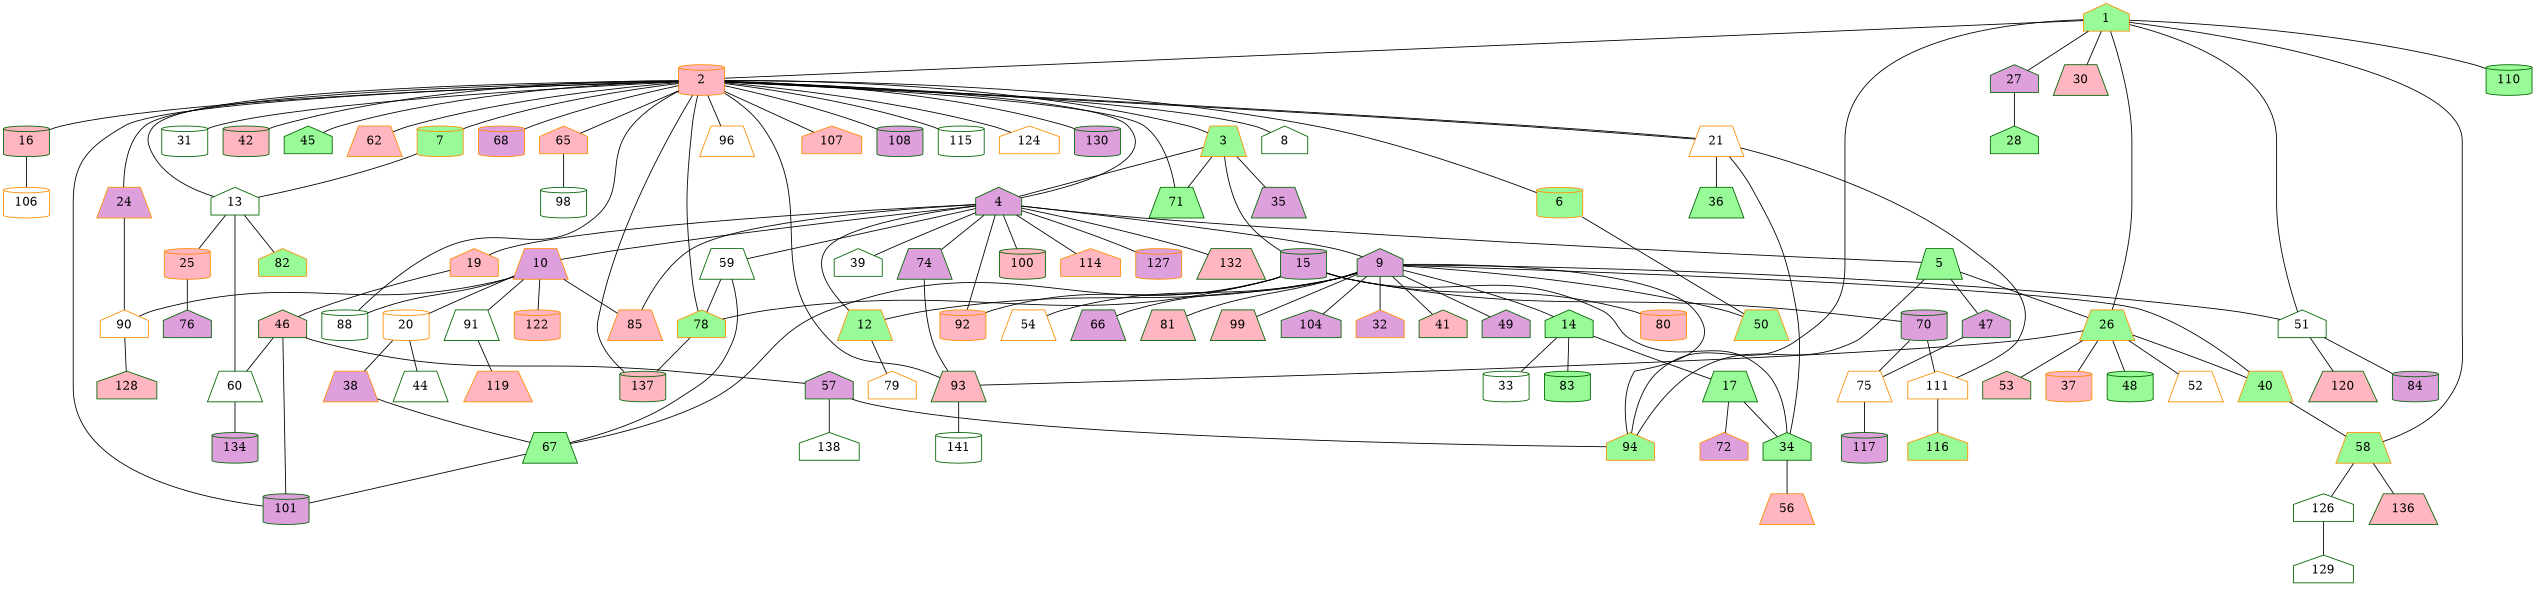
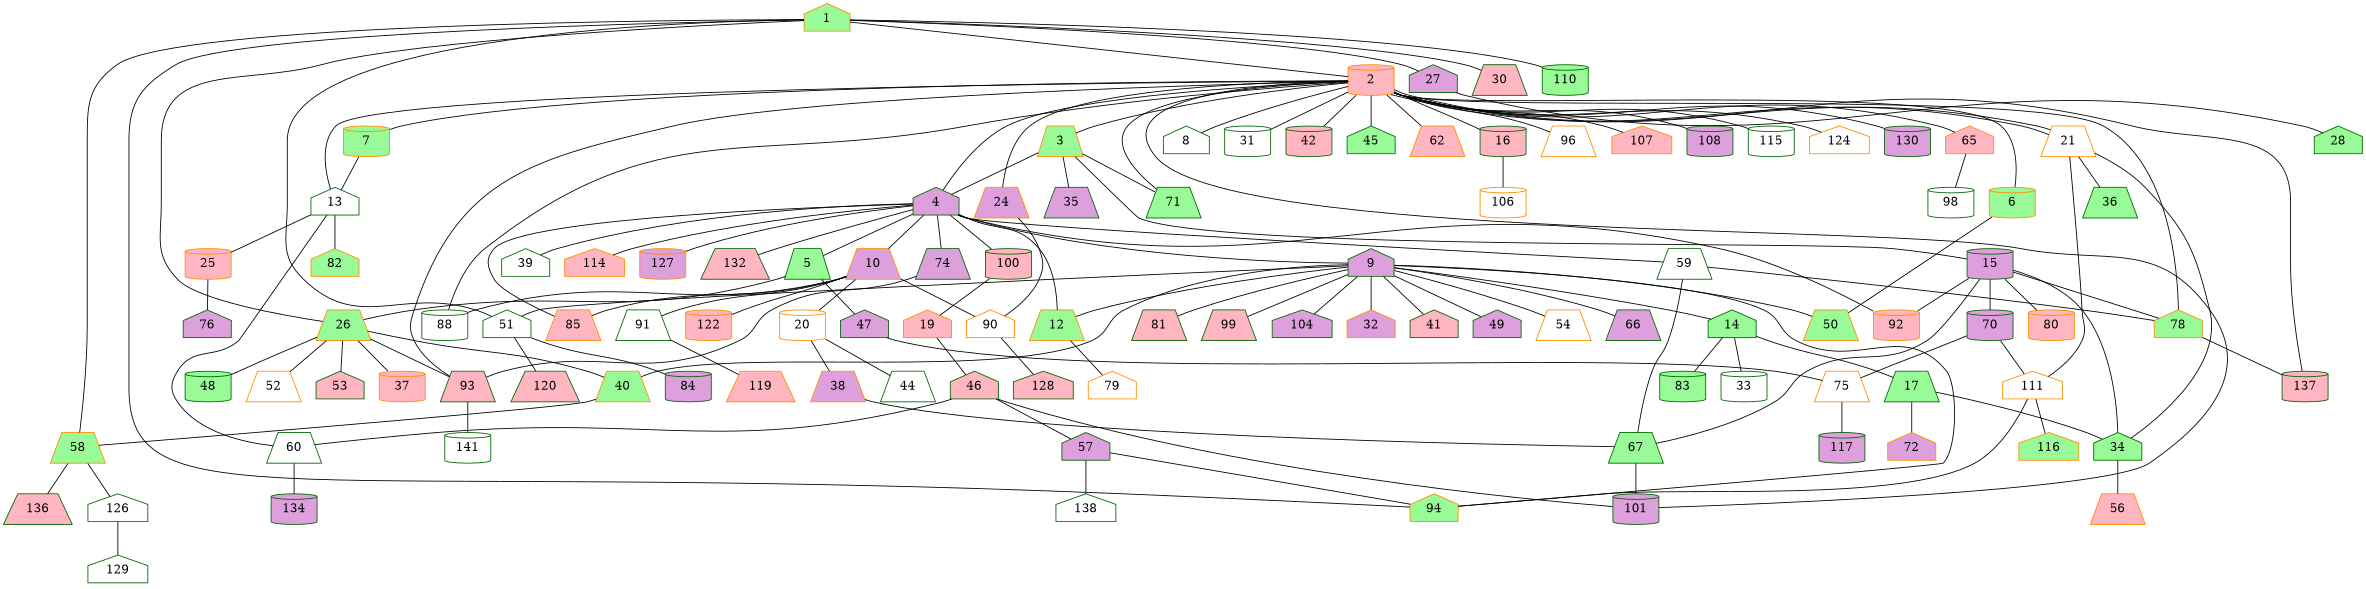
(501, 141) -> none
(731, 220) -> (965, 297)
(1845, 345) -> (1760, 491)
